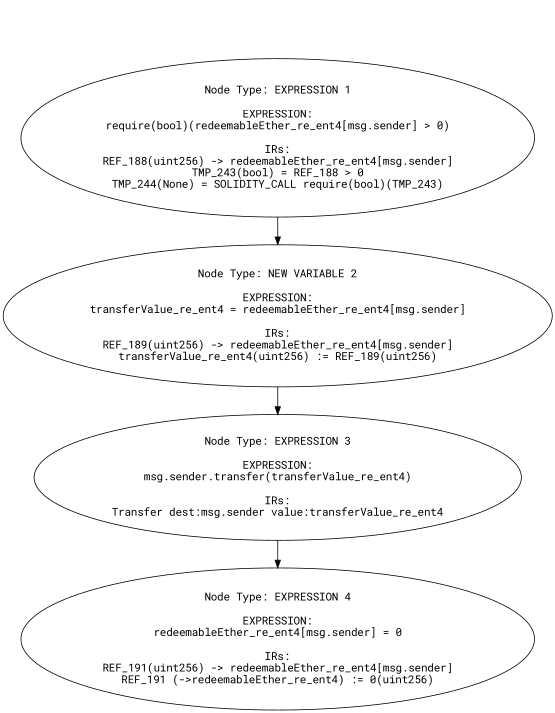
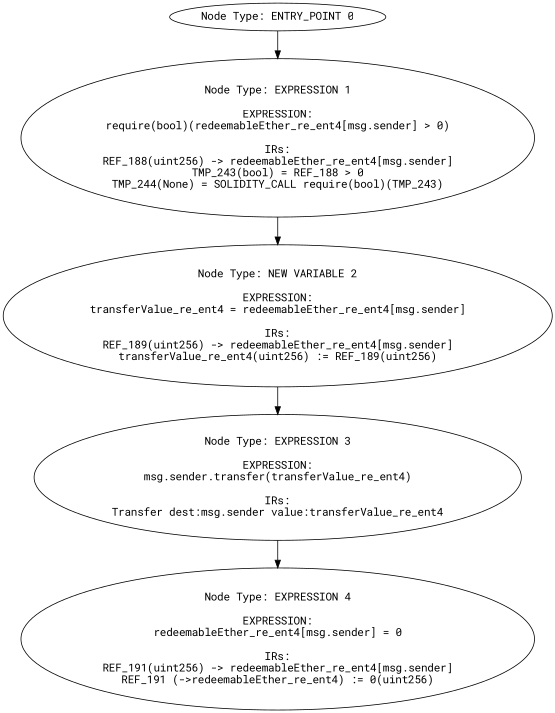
none -> (278, 17)
